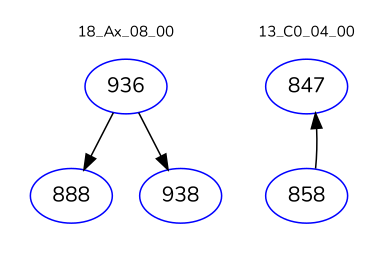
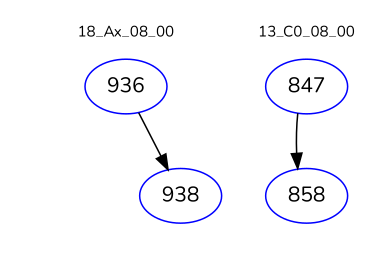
(307, 33) -> (307, 33)
(317, 149) -> (297, 133)
(71, 196) -> none
